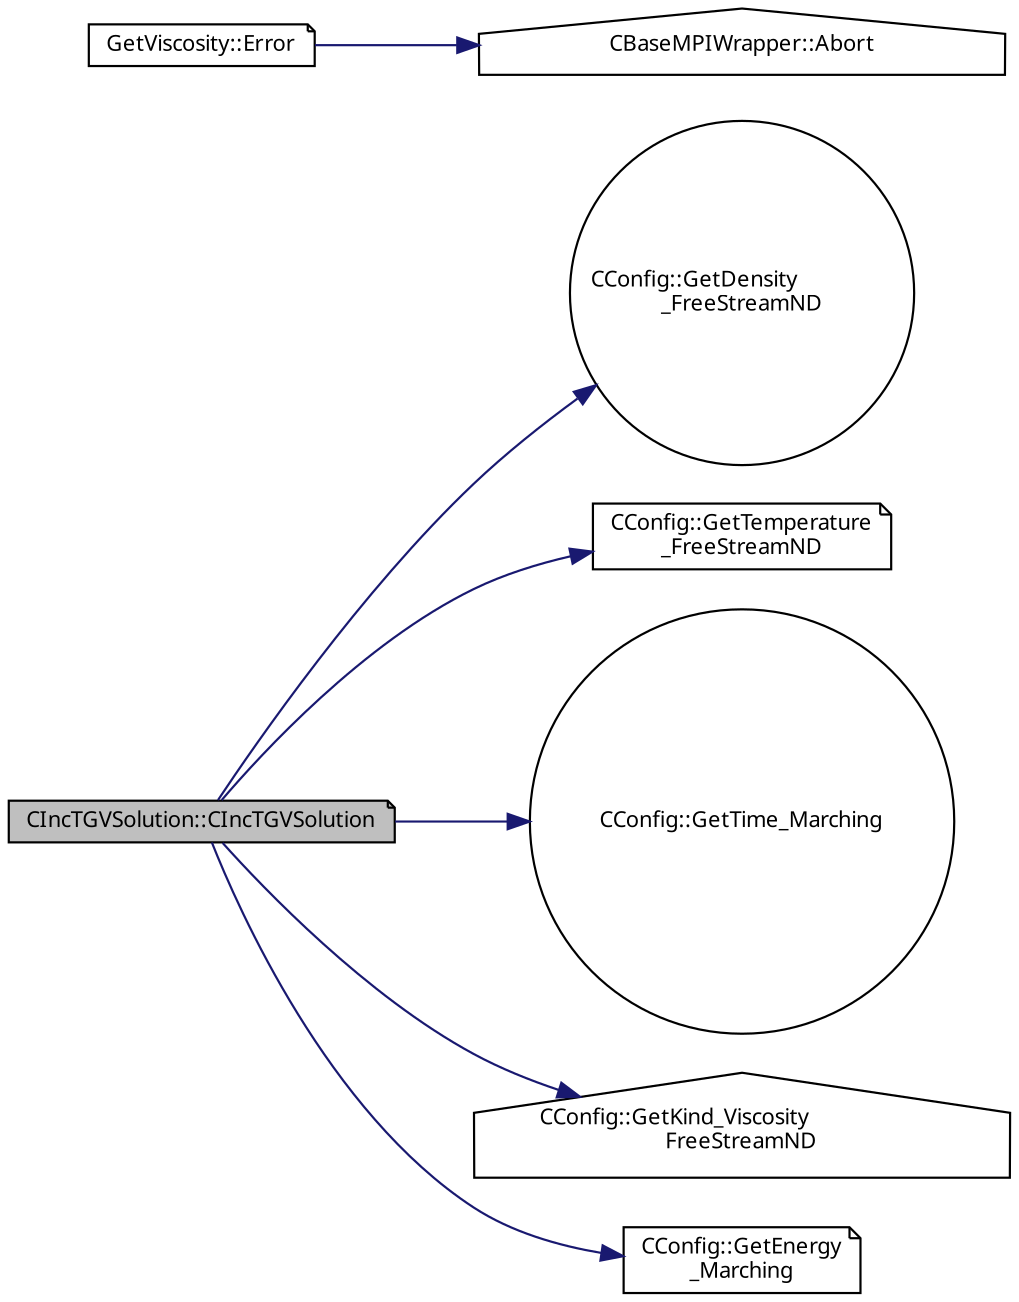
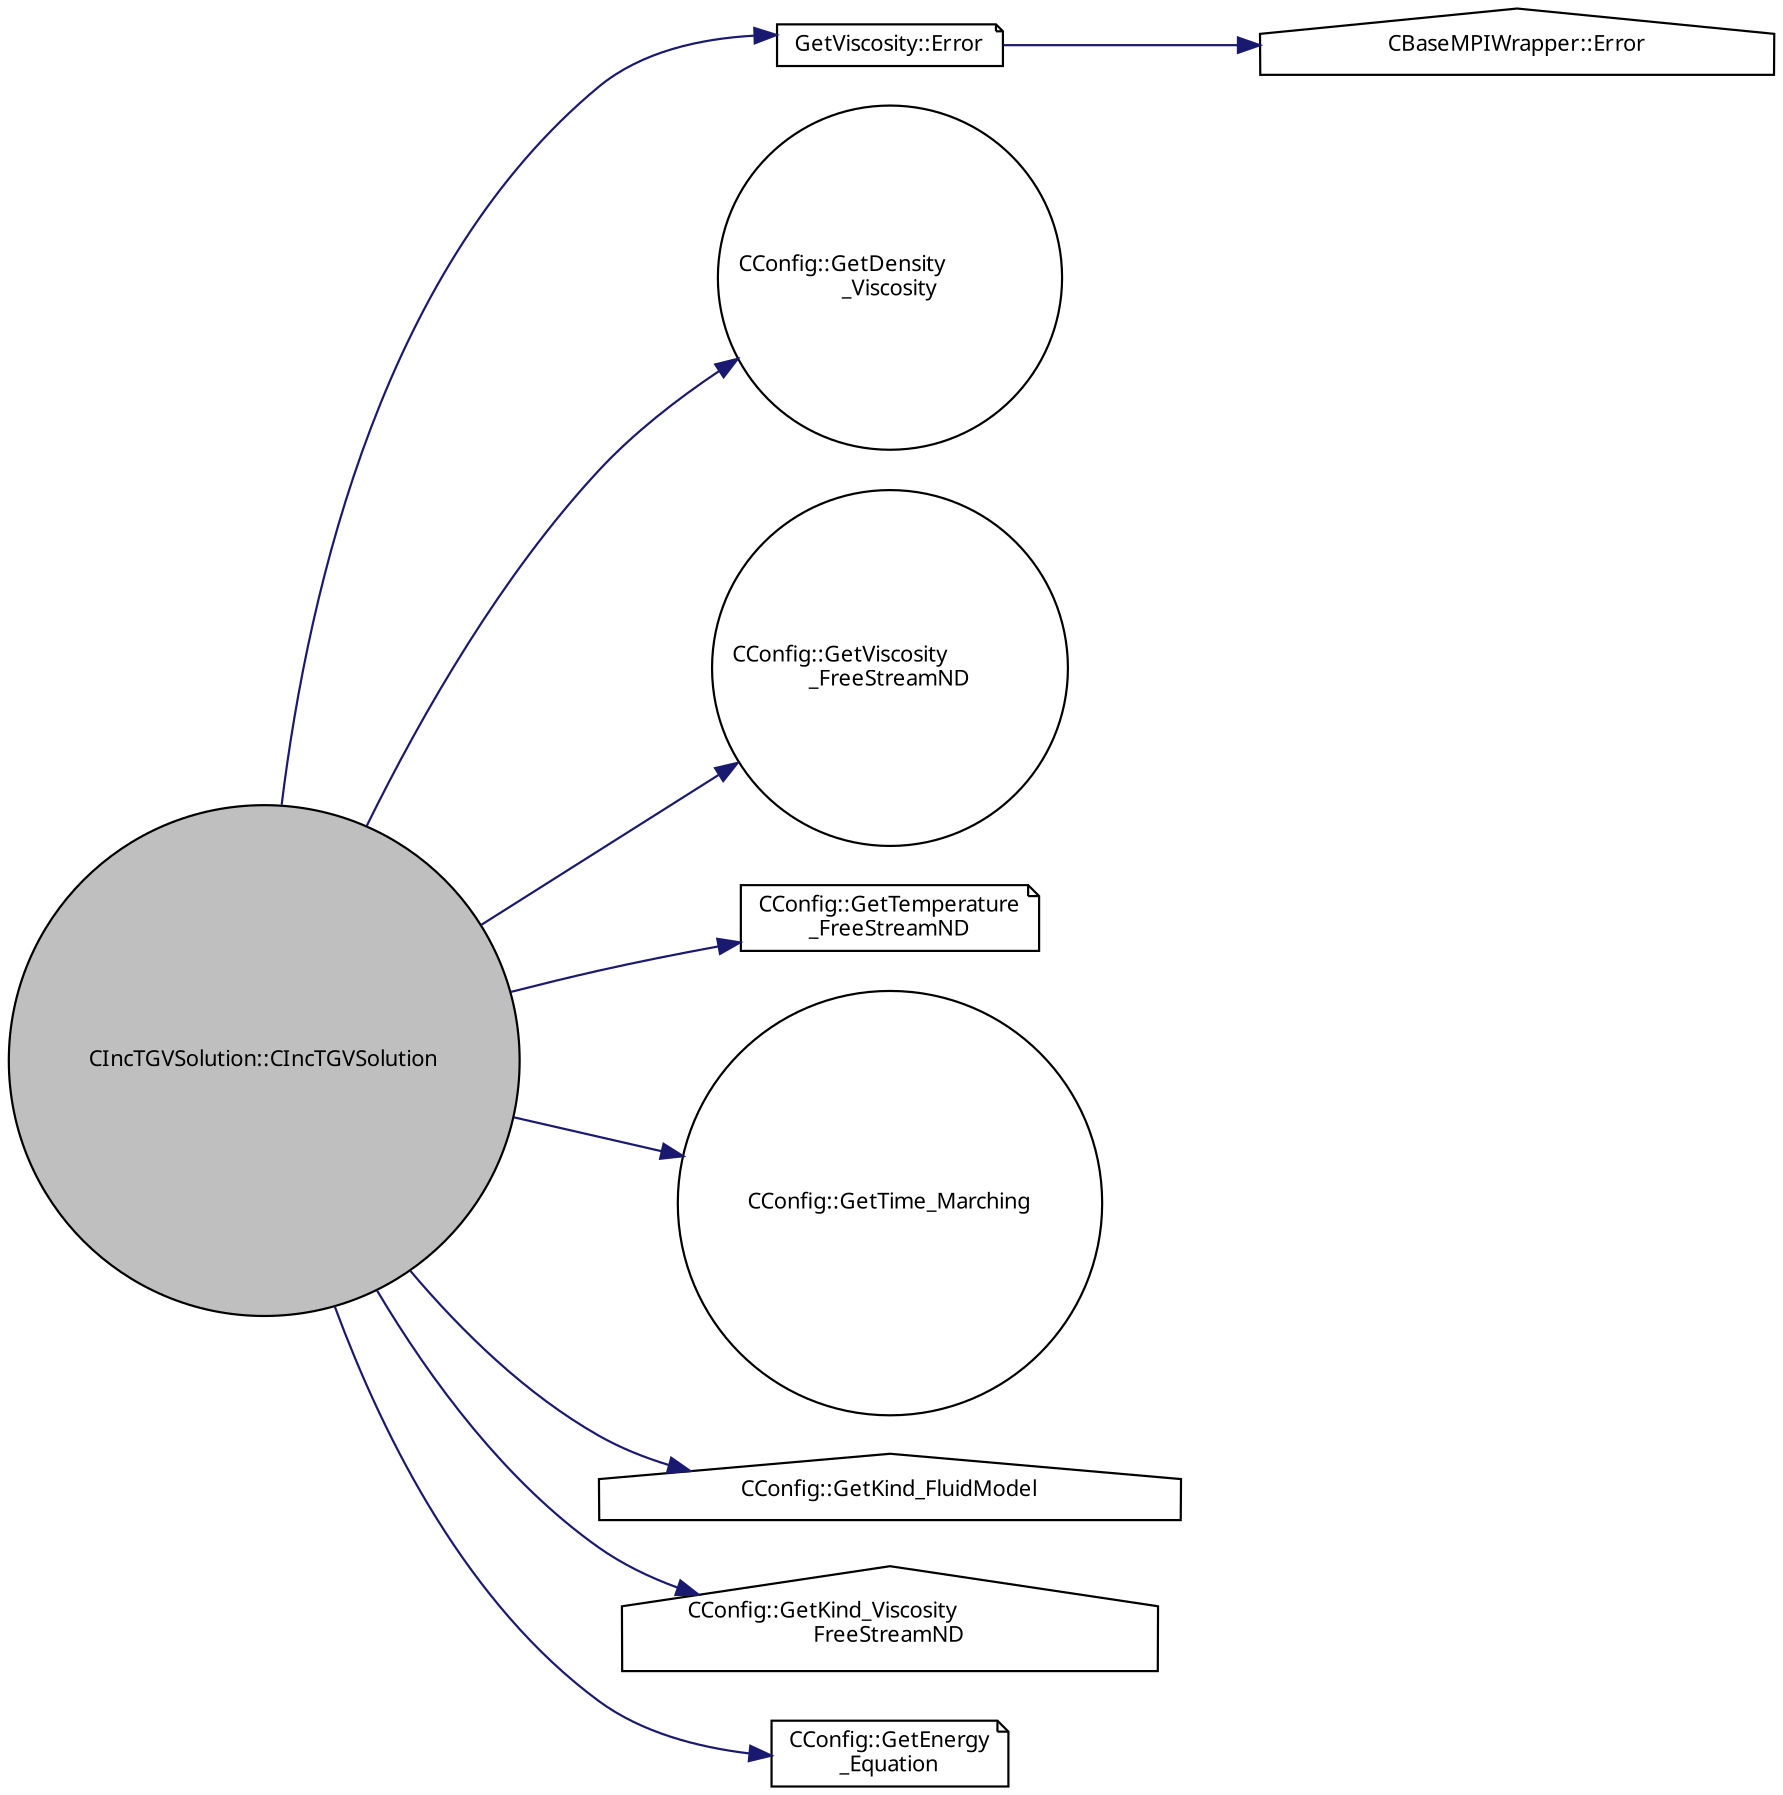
(742, 45) -> (1517, 45)
(742, 293) -> (890, 278)
none -> (409, 340)
none -> (890, 668)
(202, 822) -> (264, 1061)
(742, 1260) -> (890, 1754)
none -> (890, 1490)
